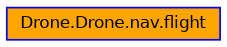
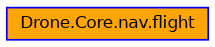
(113, 24) -> (108, 24)
